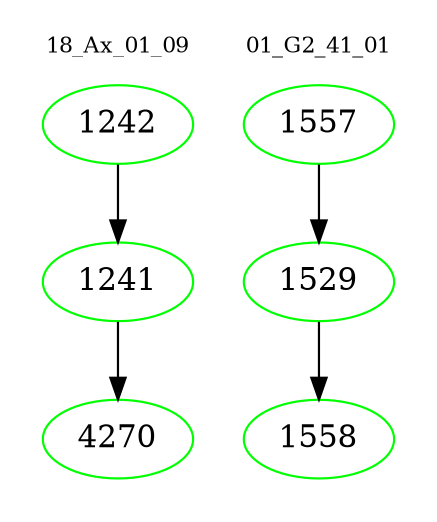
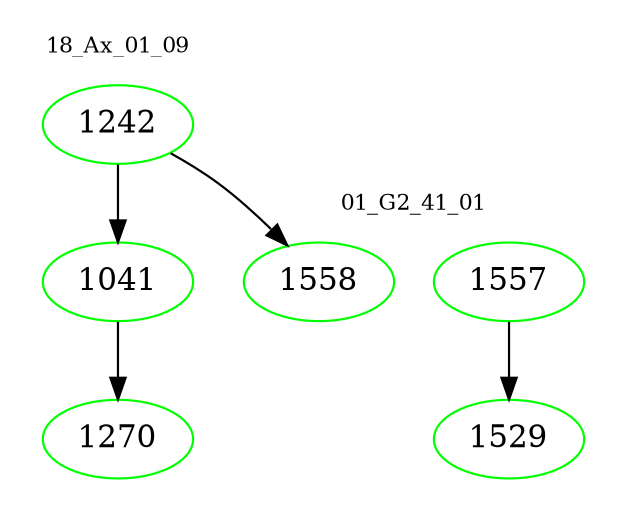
(118, 282) -> (118, 282)
(319, 350) -> (241, 201)
(118, 439) -> (118, 439)
